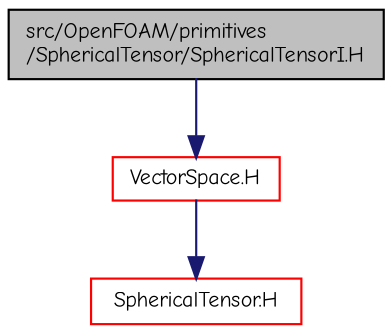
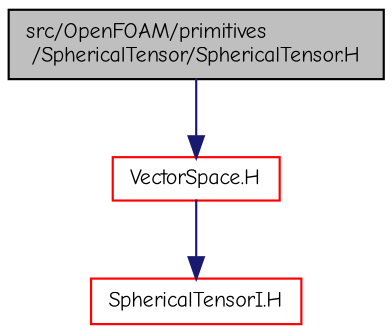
(196, 44) -> (196, 44)
(196, 301) -> (196, 301)
